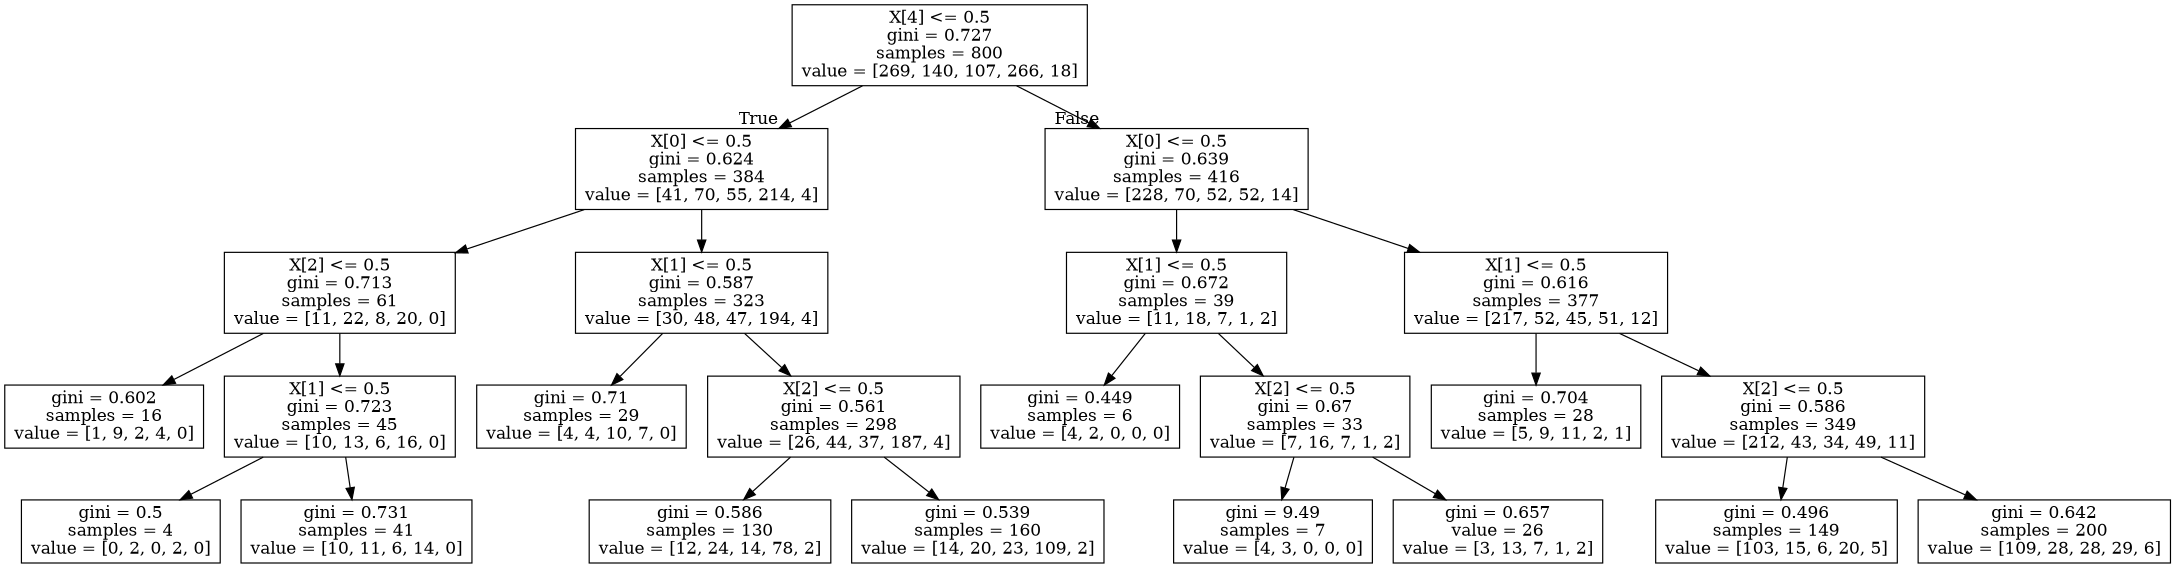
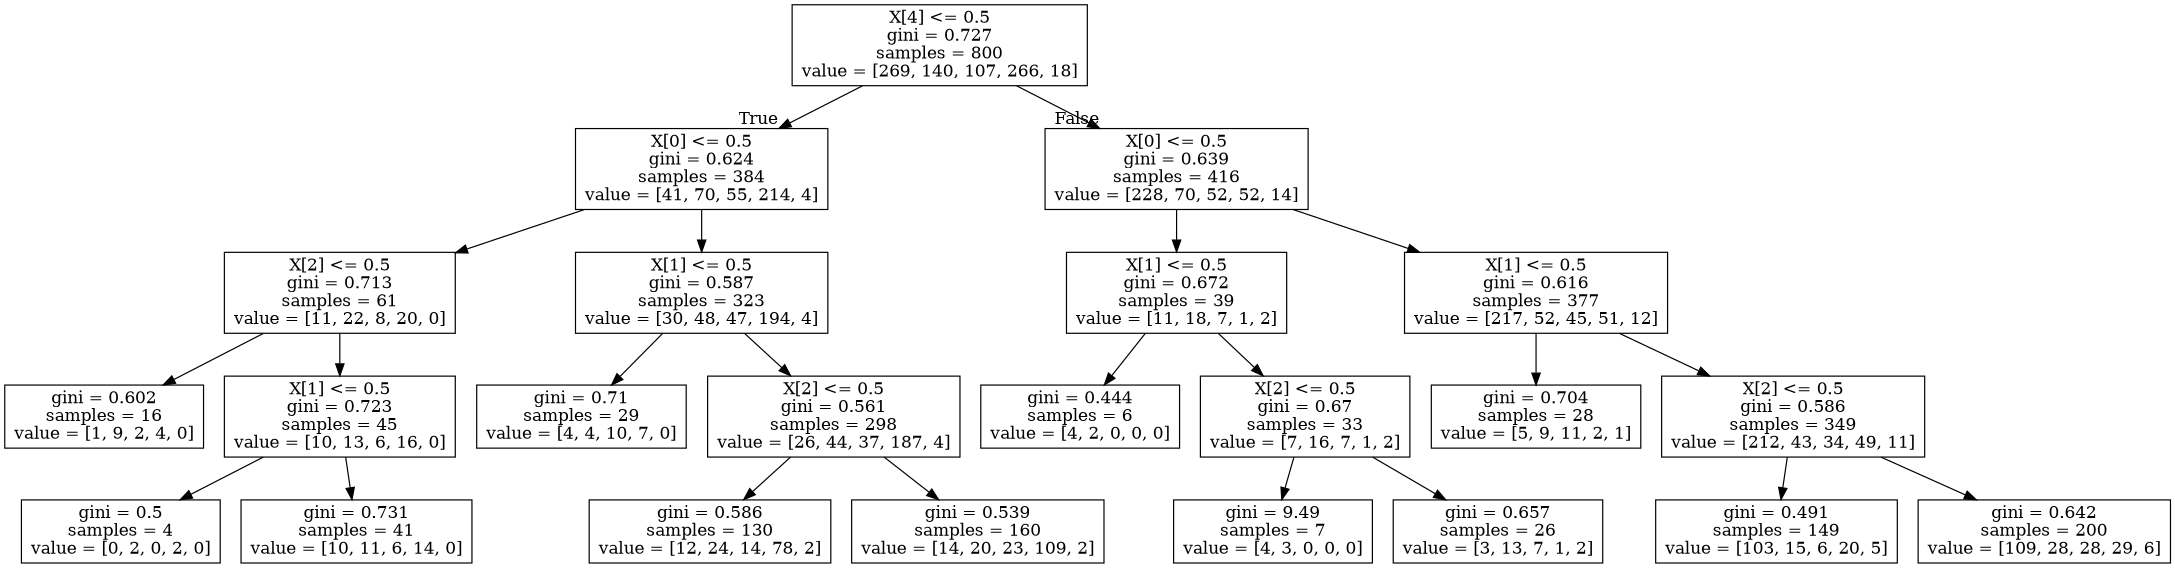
(1080, 417) -> (1080, 417)
(1498, 531) -> (1498, 531)
(1776, 531) -> (1776, 531)
